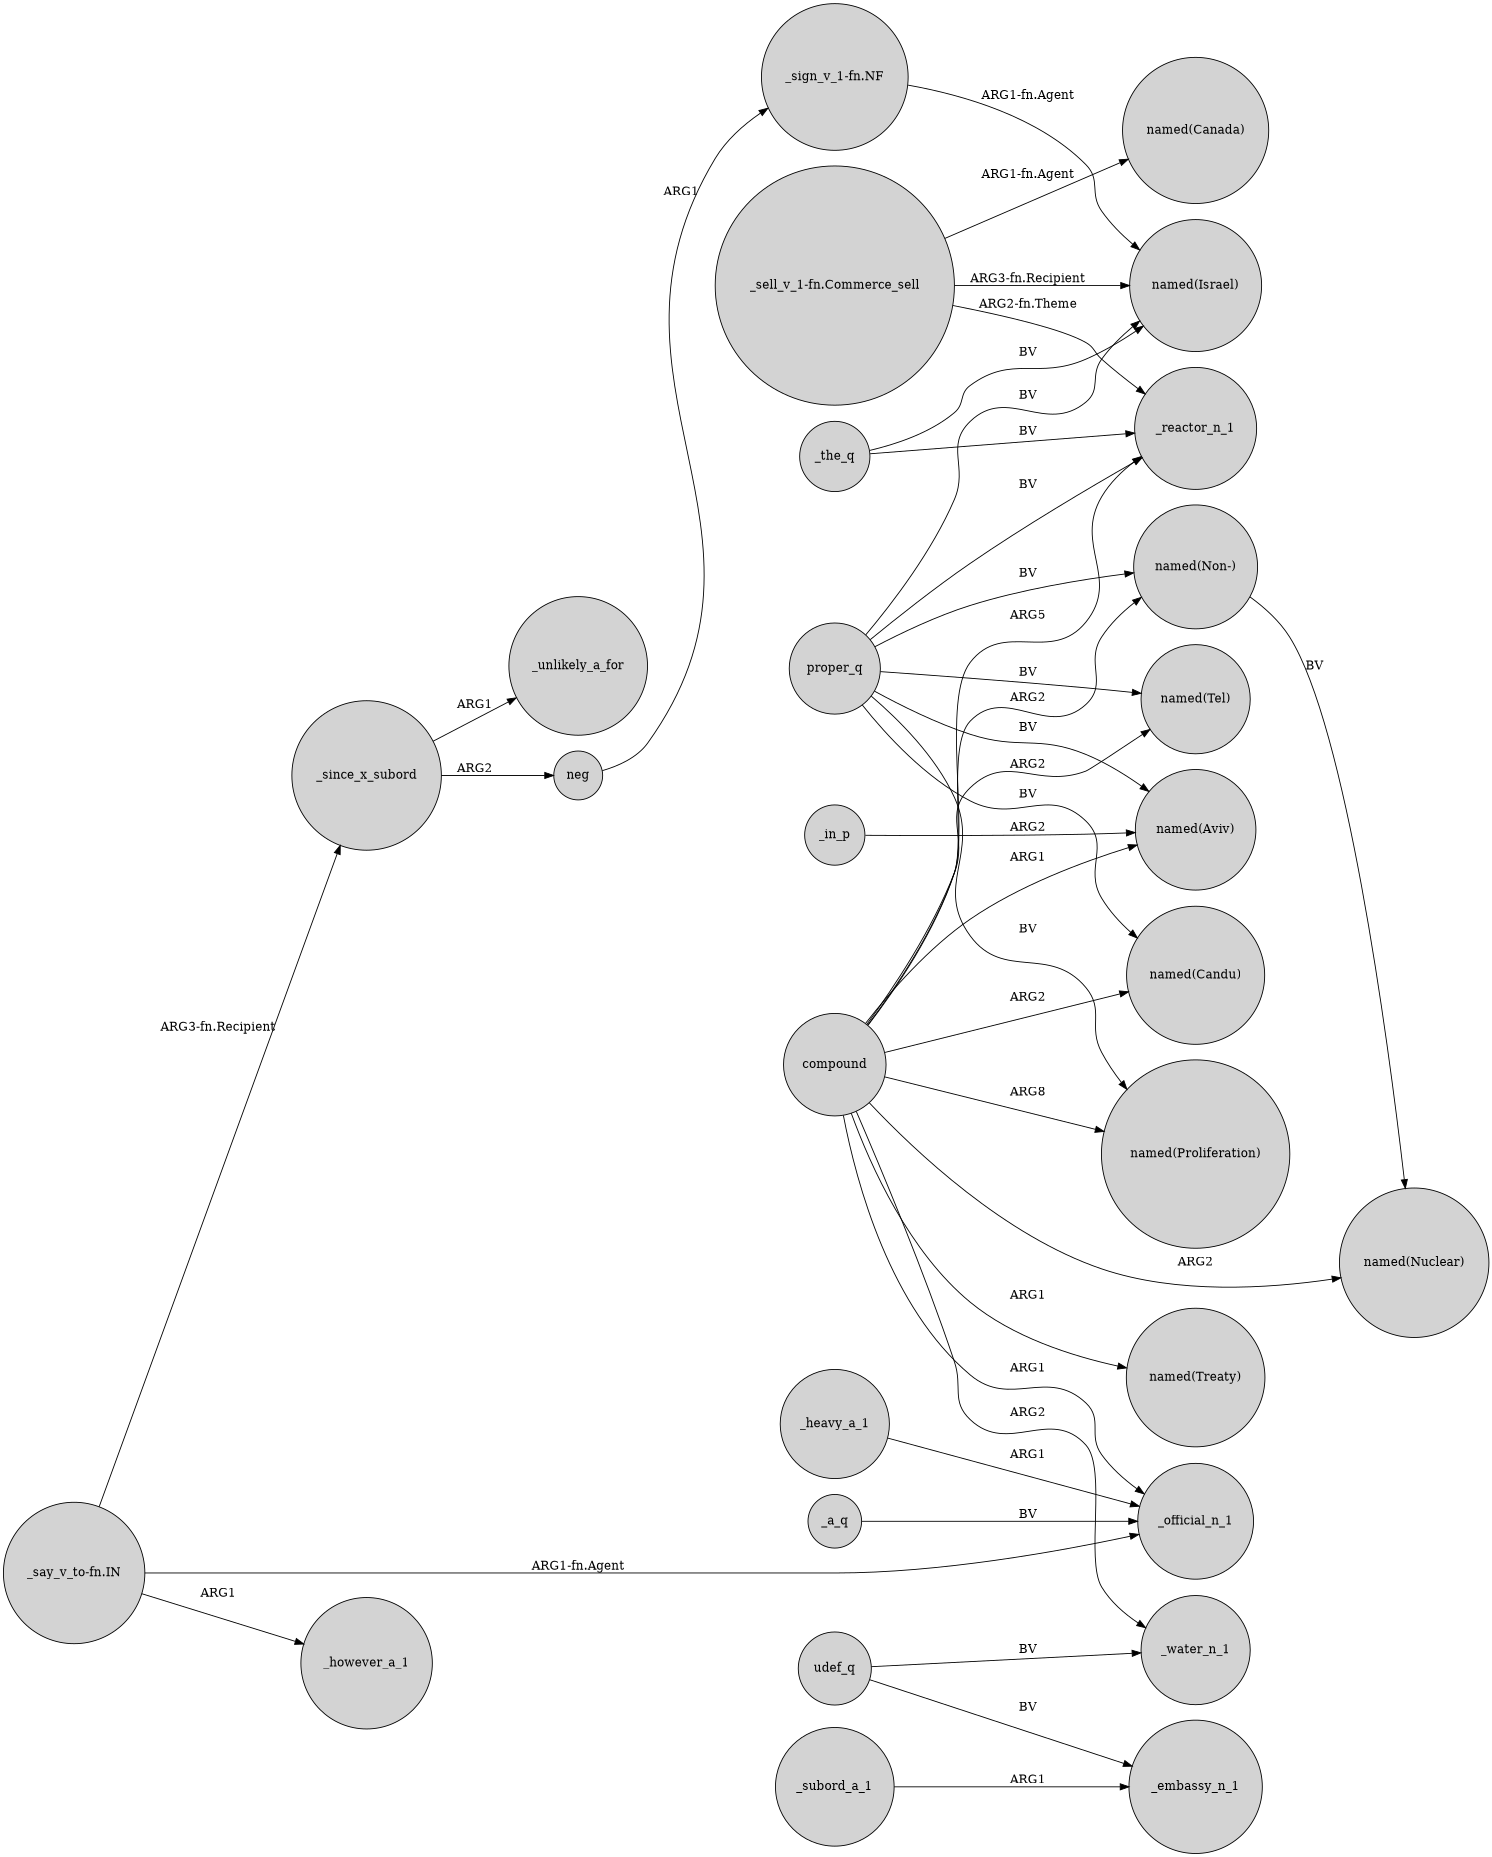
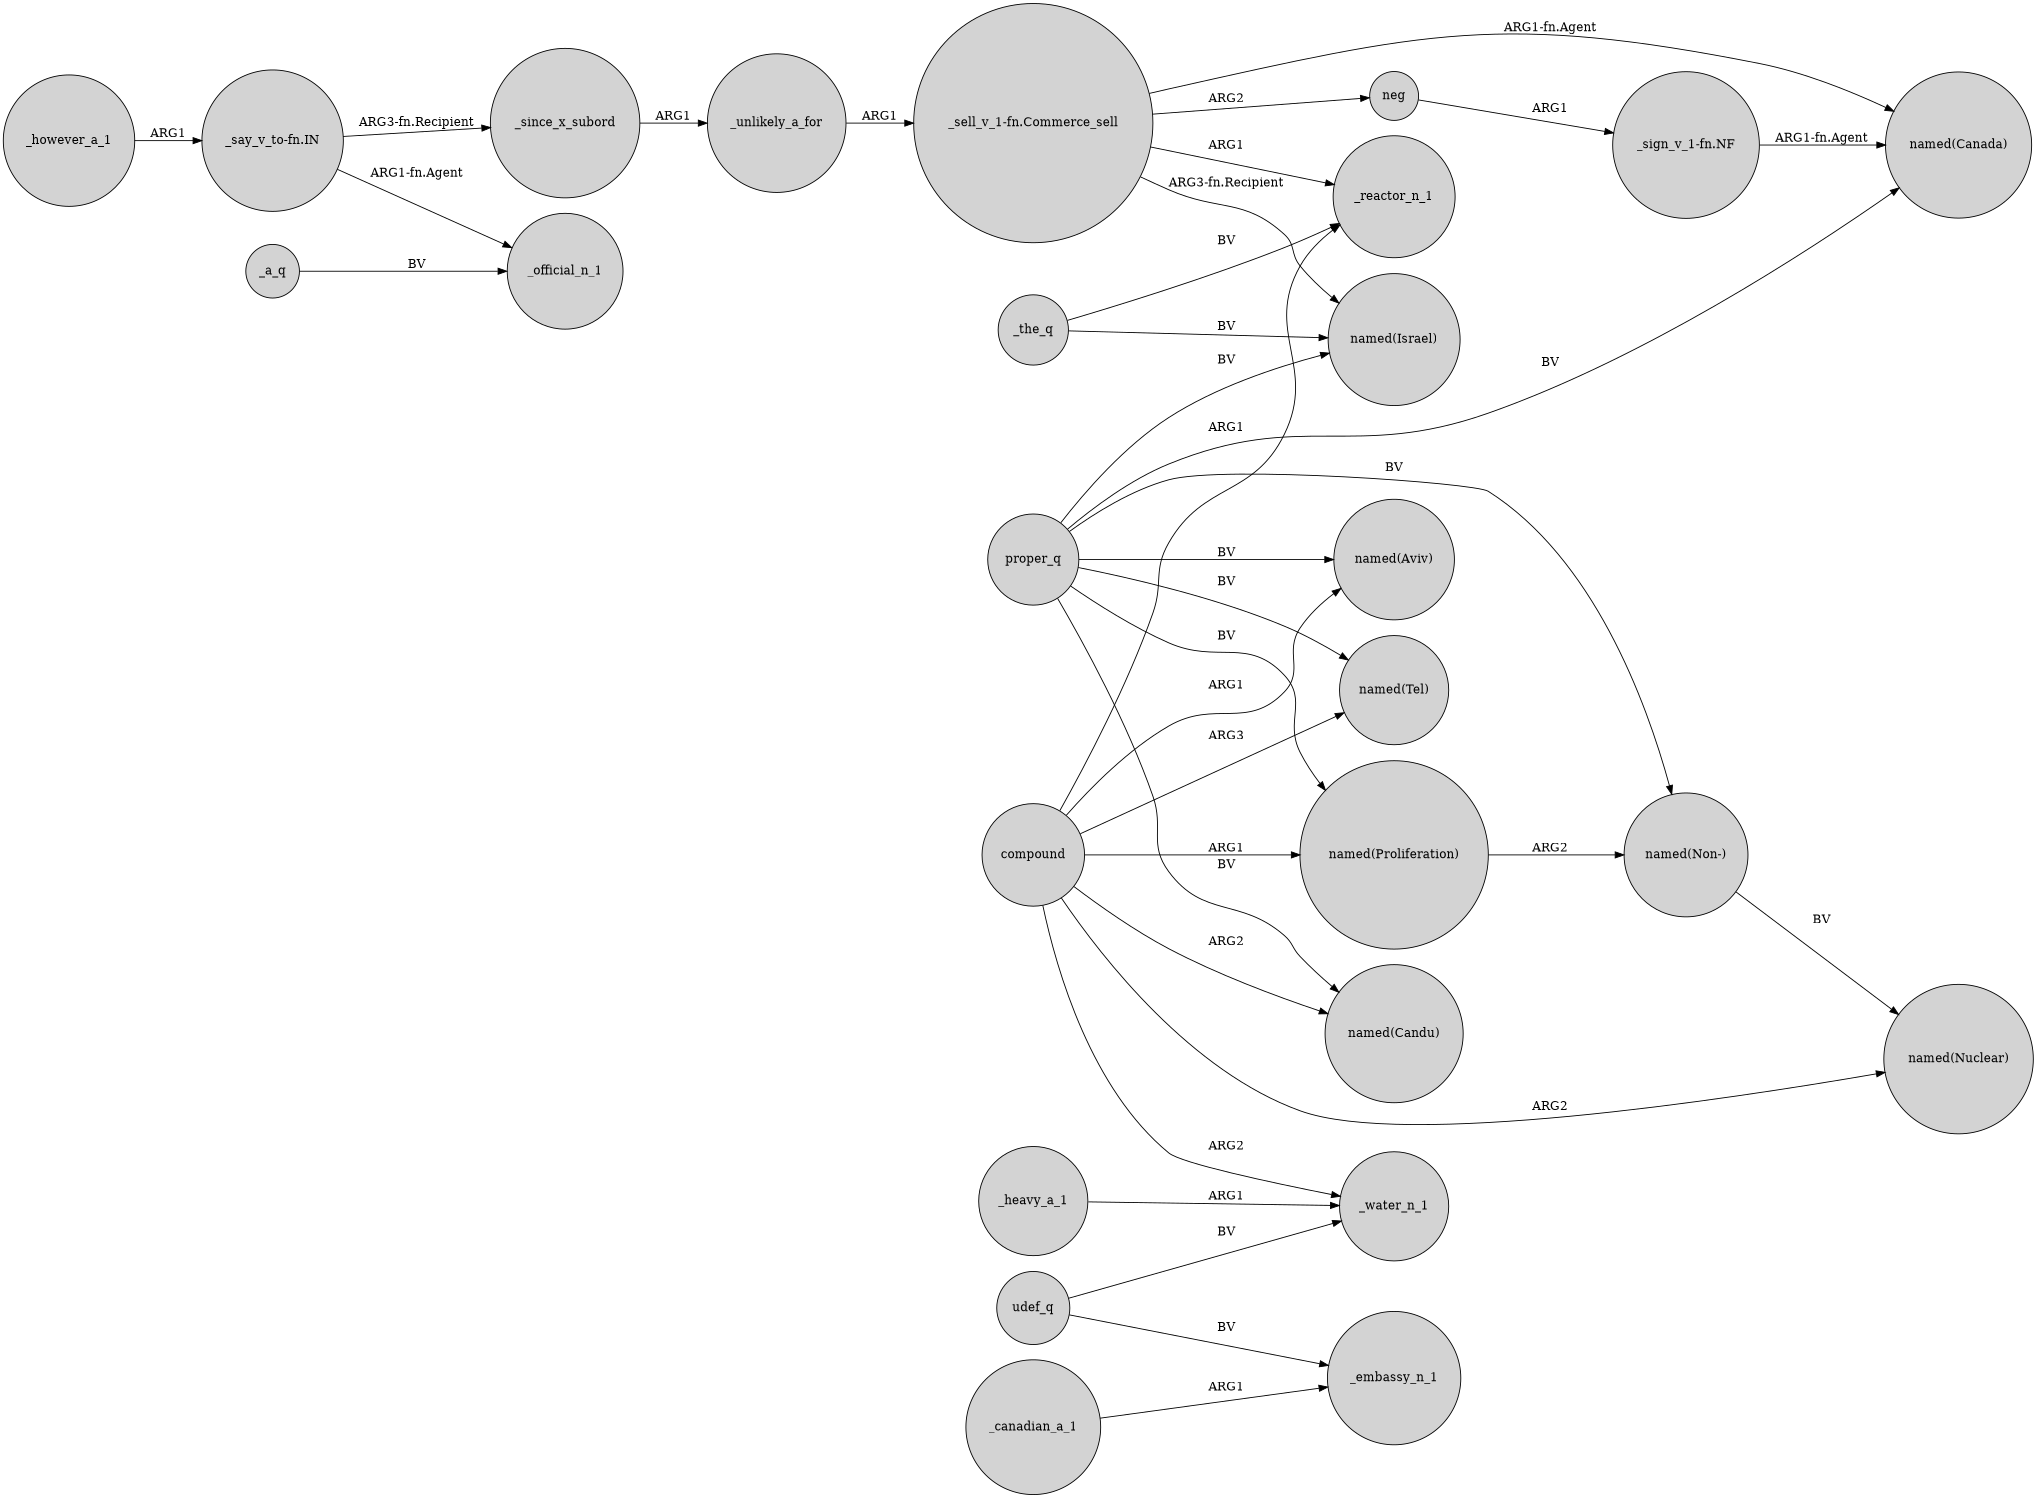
none -> (875, 123)
(1046, 133) -> (1818, 145)
(1028, 304) -> (1227, 145)
(998, 545) -> (1495, 411)
(1028, 616) -> (1227, 428)
(970, 722) -> (1552, 855)
(1028, 765) -> (1227, 736)
(493, 776) -> (1257, 106)
(835, 835) -> none
(1028, 1092) -> (1227, 848)
(938, 1342) -> none
(1196, 1378) -> none
(1009, 1471) -> (1209, 1204)
(218, 1618) -> (164, 141)
(835, 1787) -> (1033, 1427)
